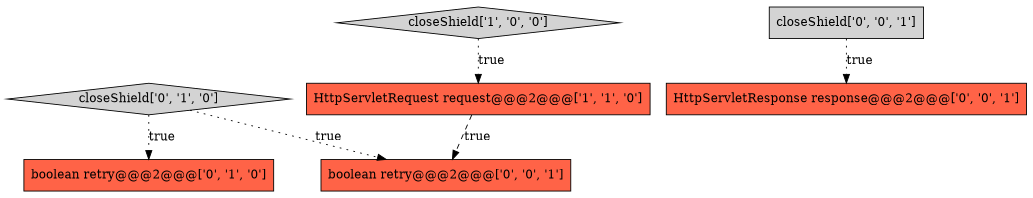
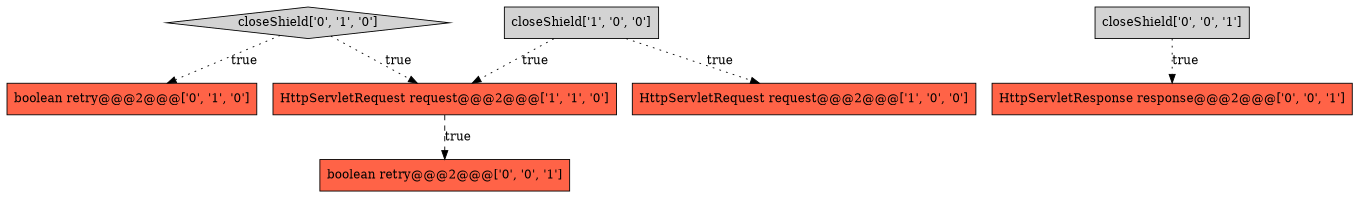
(478, 23) -> (581, 23)
none -> (804, 99)
(284, 134) -> (370, 58)
